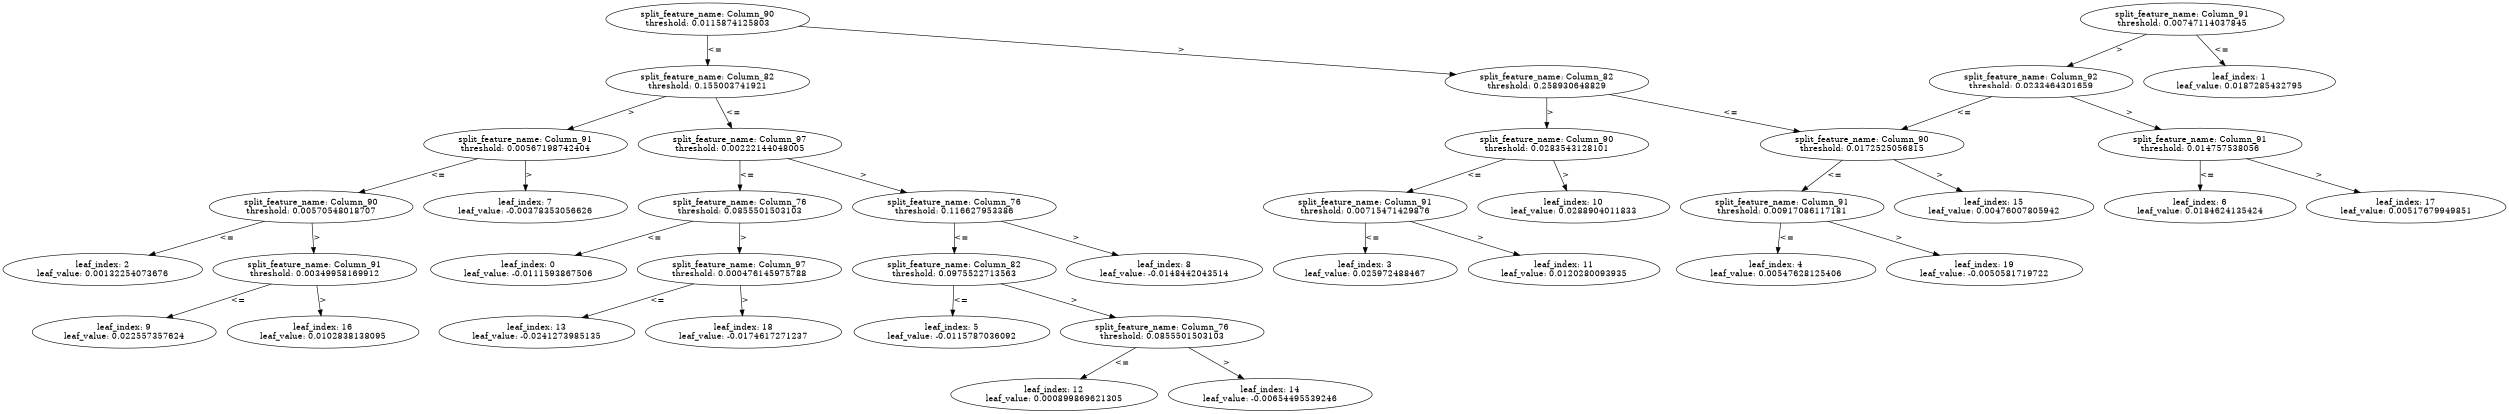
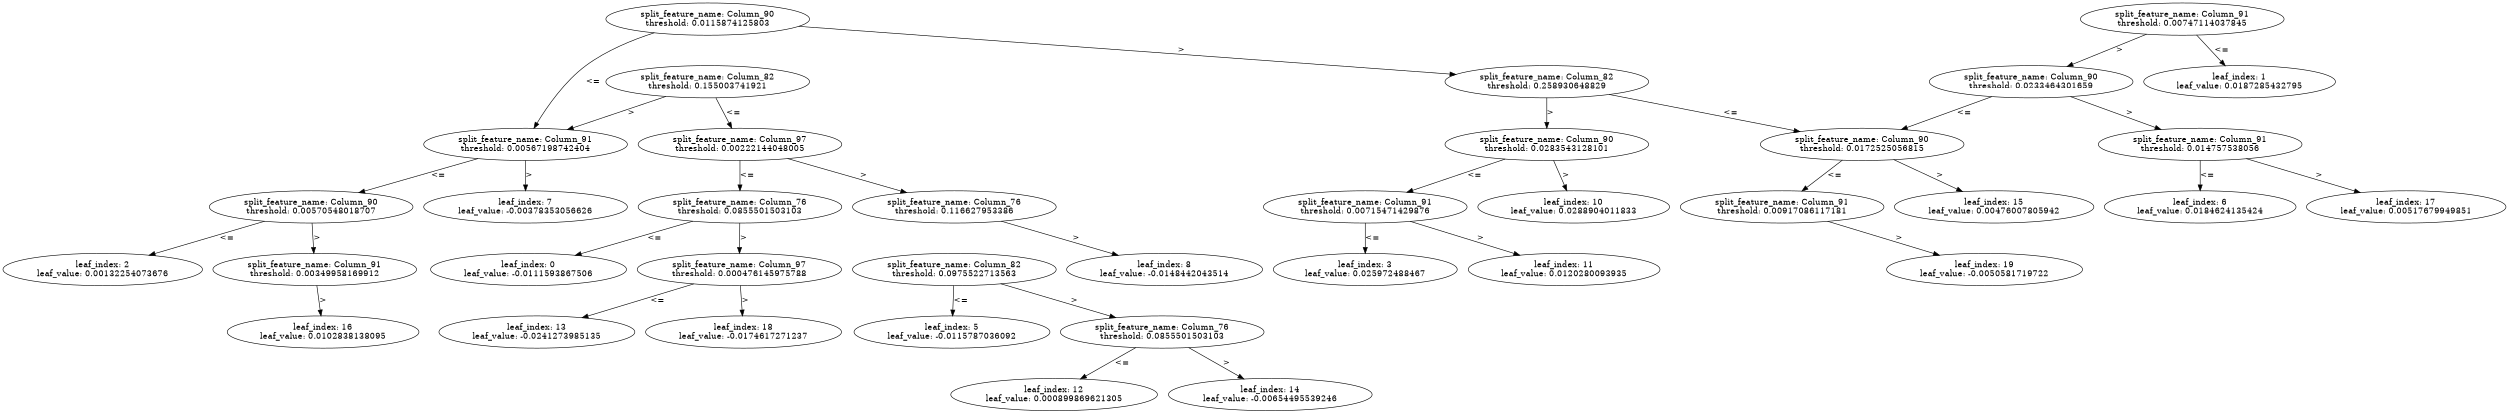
(708, 47) -> (586, 66)
(2031, 82) -> (2031, 82)
(954, 235) -> none
(1776, 269) -> none
(124, 332) -> none
